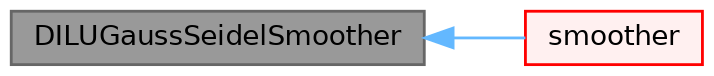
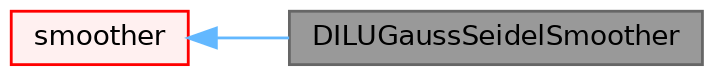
(490, 38) -> (253, 38)
